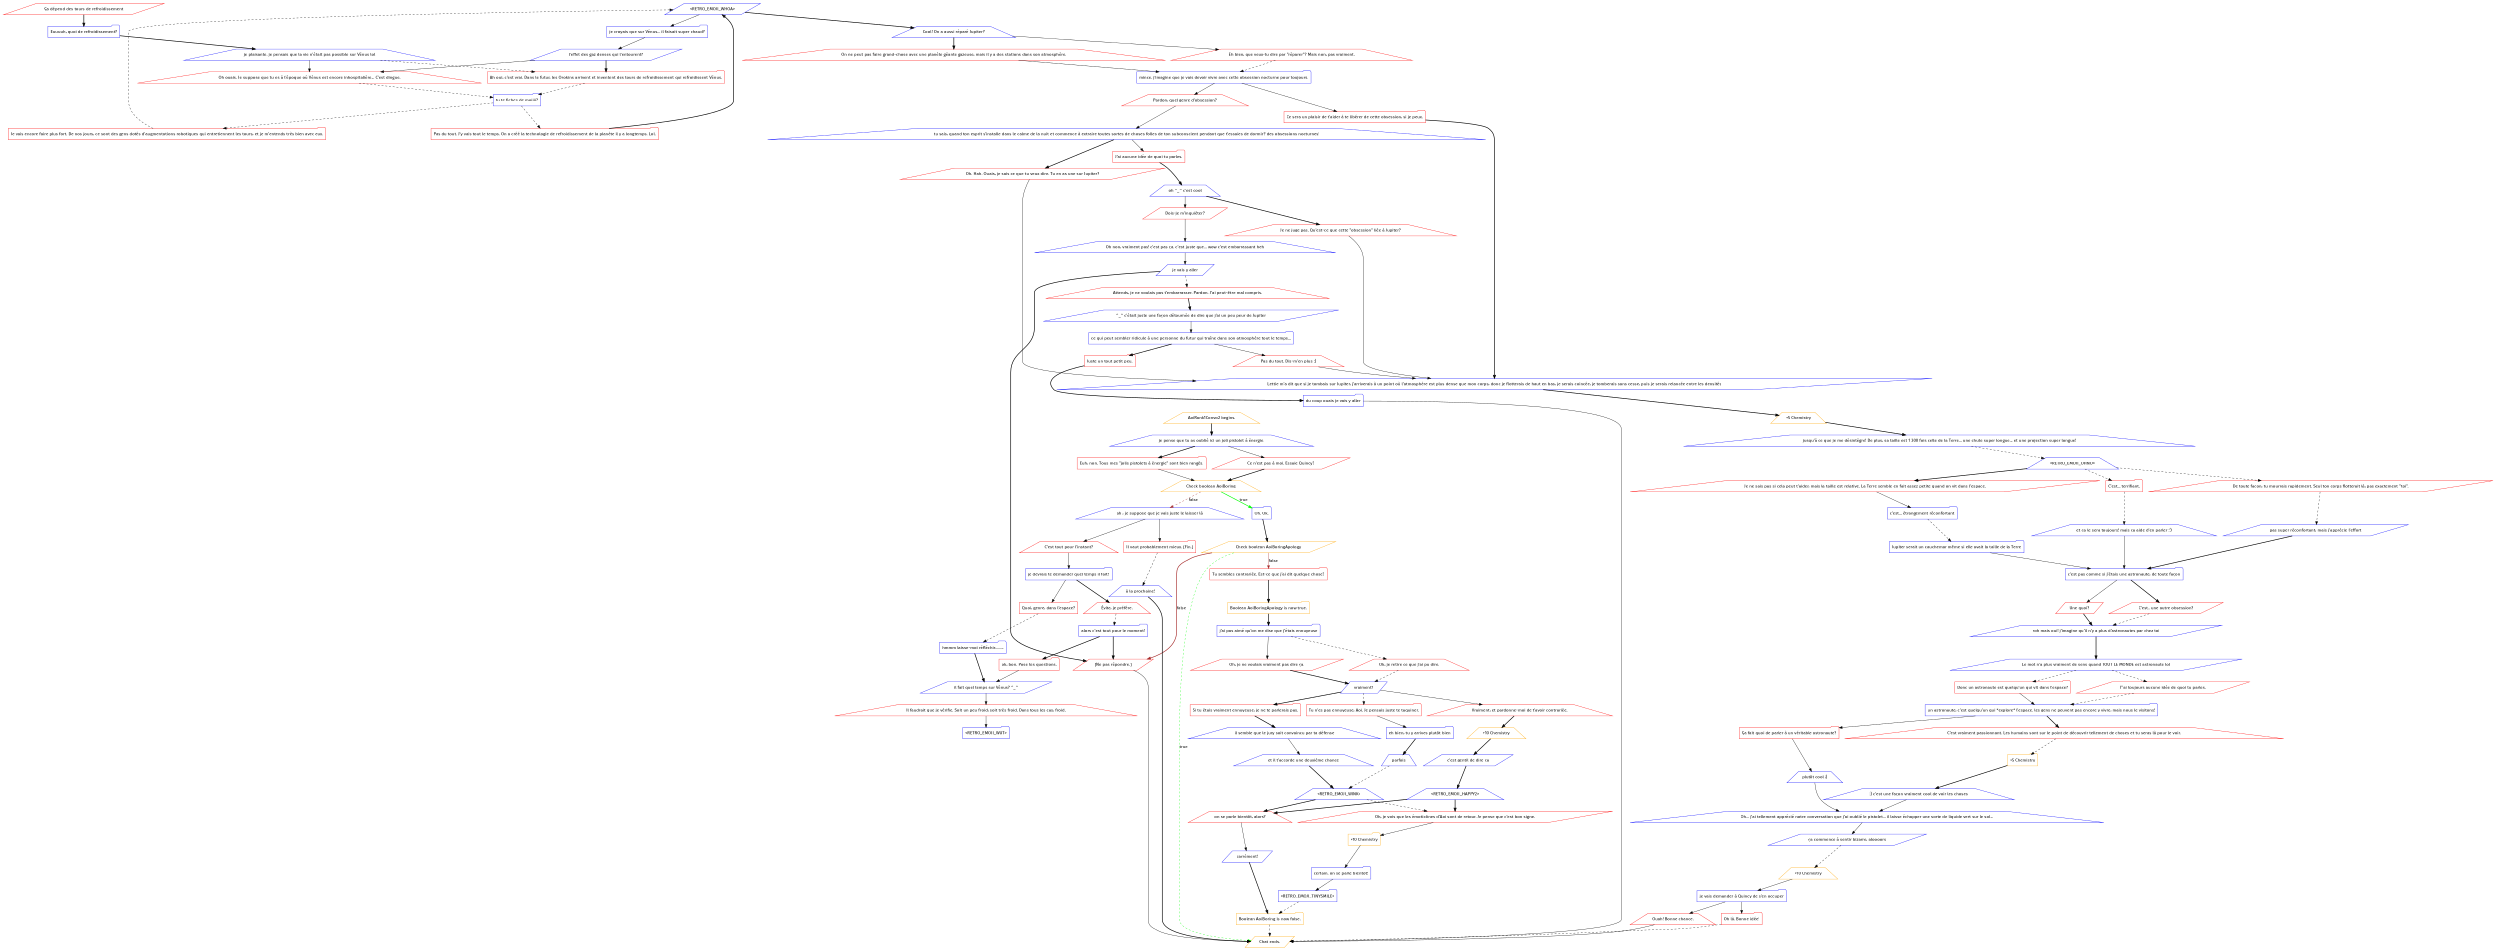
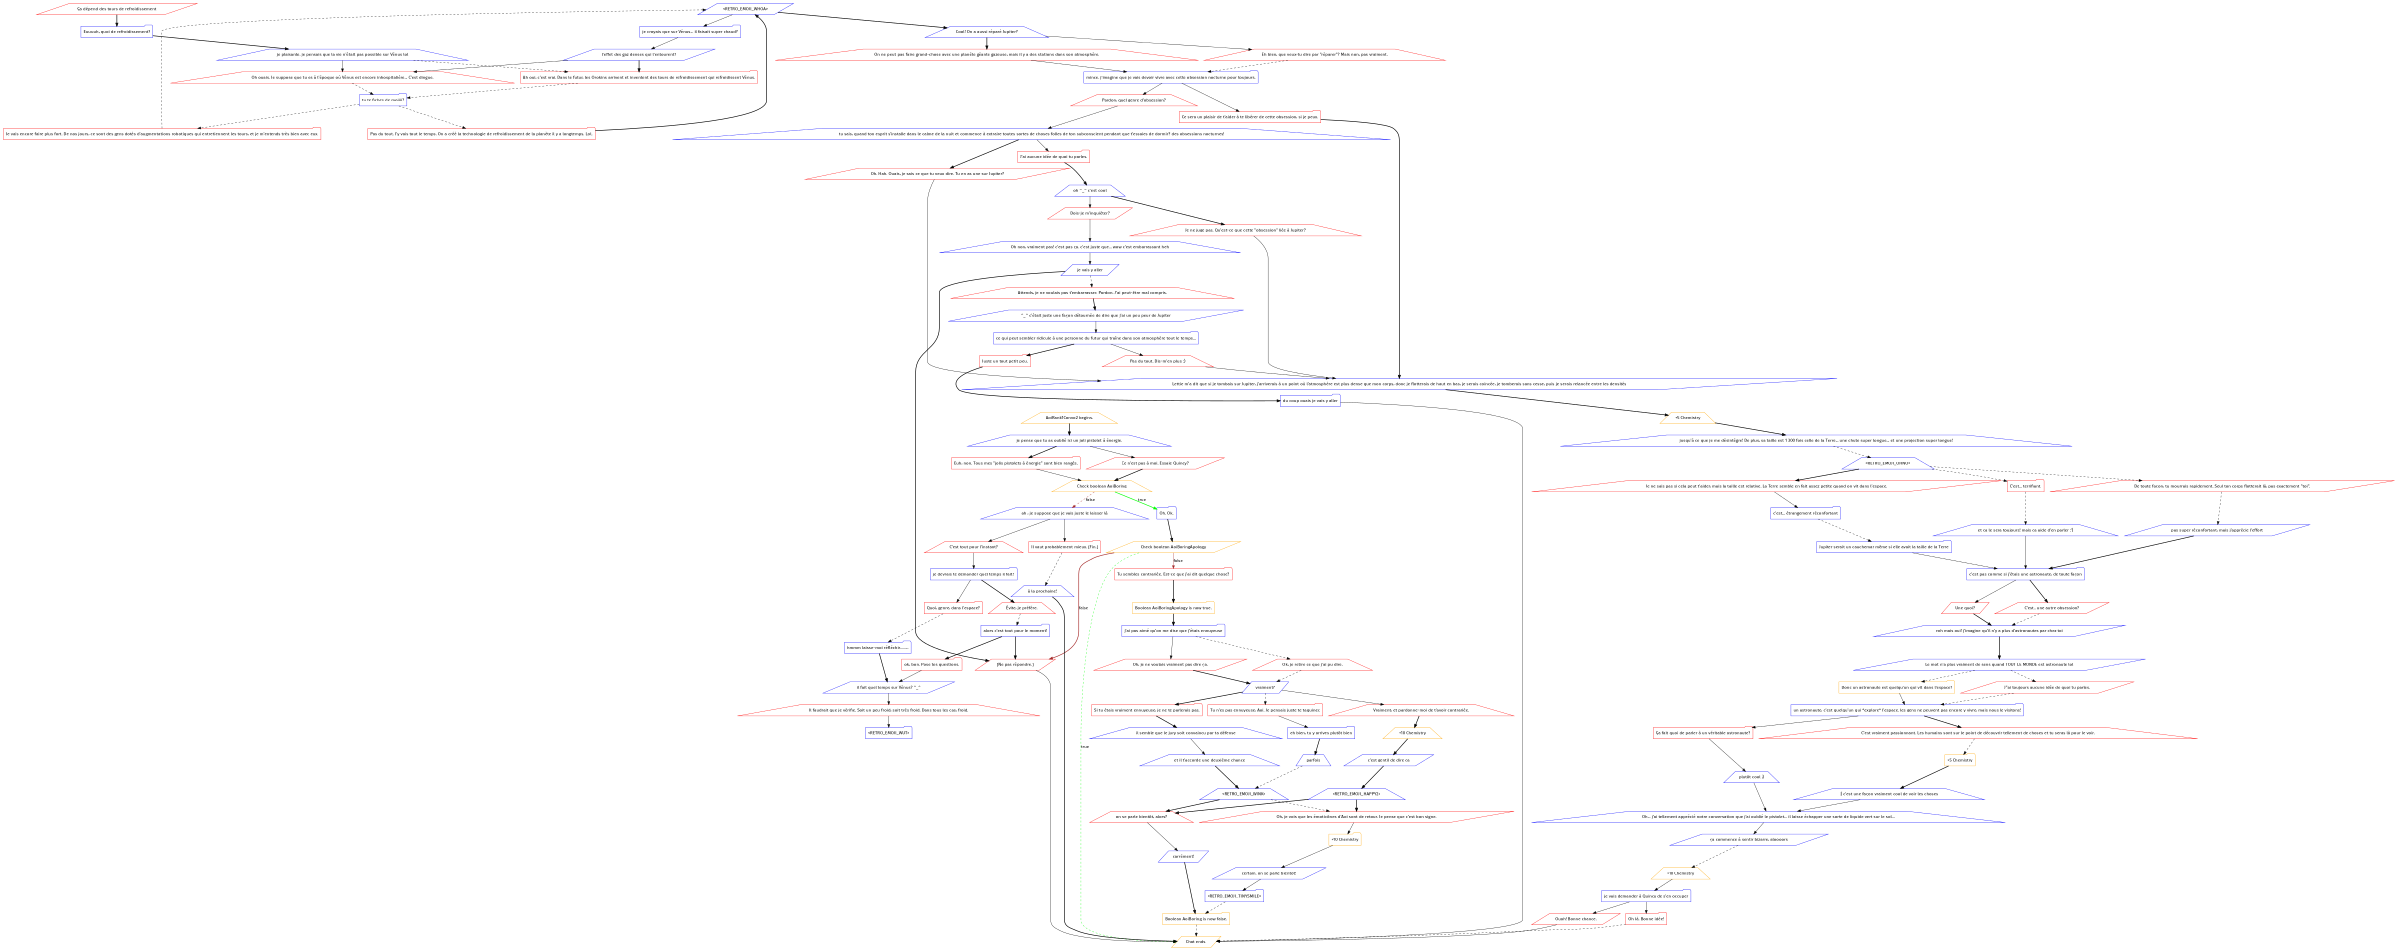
(2013, 688) -> (1897, 688)
(1341, 873) -> (1269, 873)
(1673, 919) -> (1576, 919)
